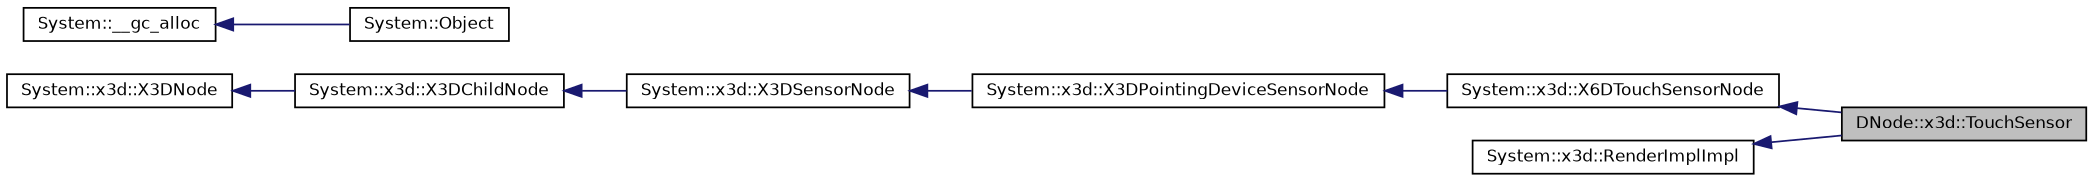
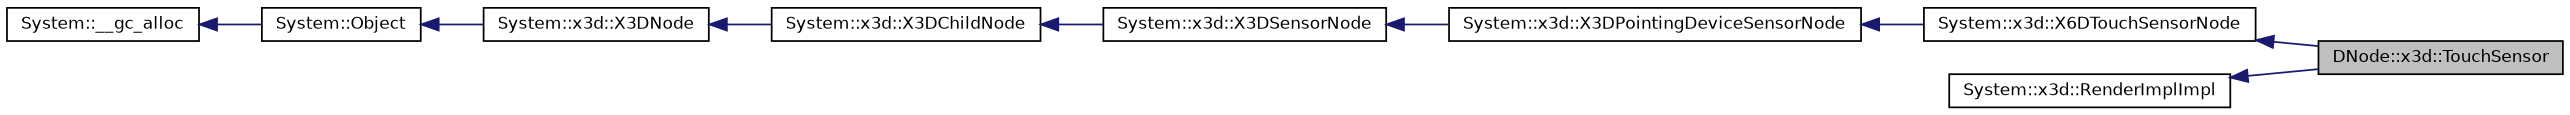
none -> (461, 24)
